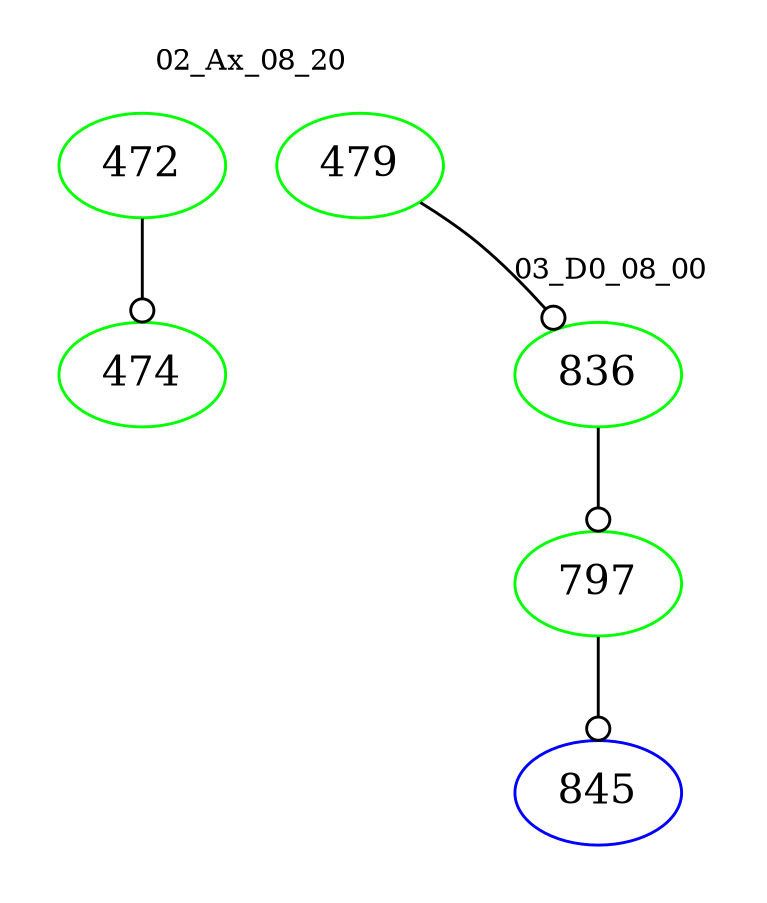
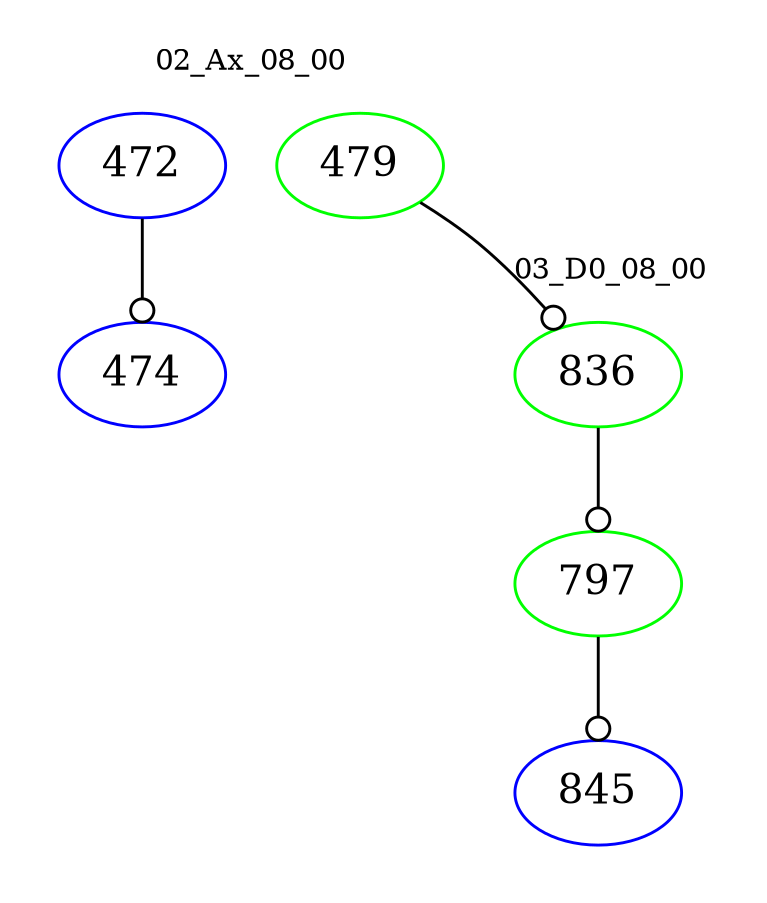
(251, 62) -> (251, 62)
(142, 166) -> (142, 166)
(142, 375) -> (142, 375)
